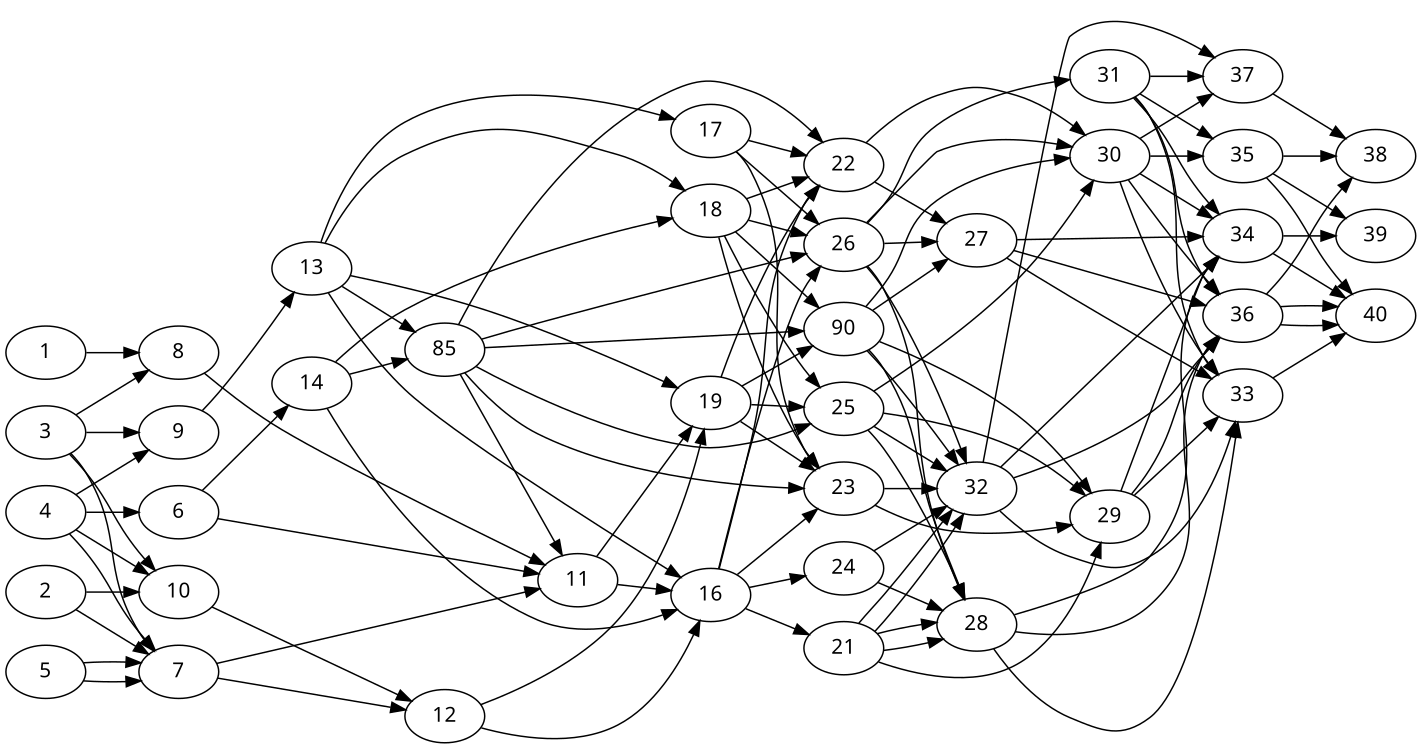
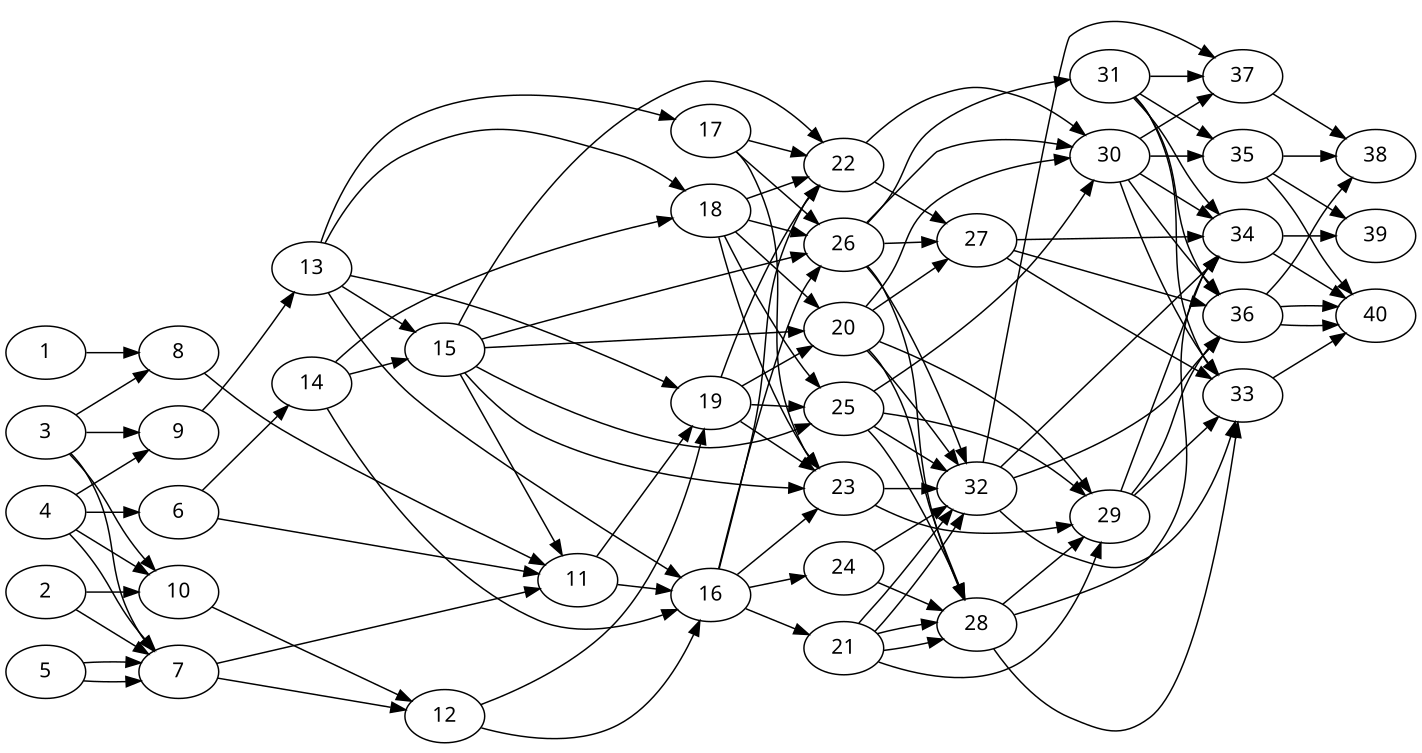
(844, 329) -> (844, 329)
(445, 350) -> (445, 350)
(1185, 550) -> (1037, 576)
